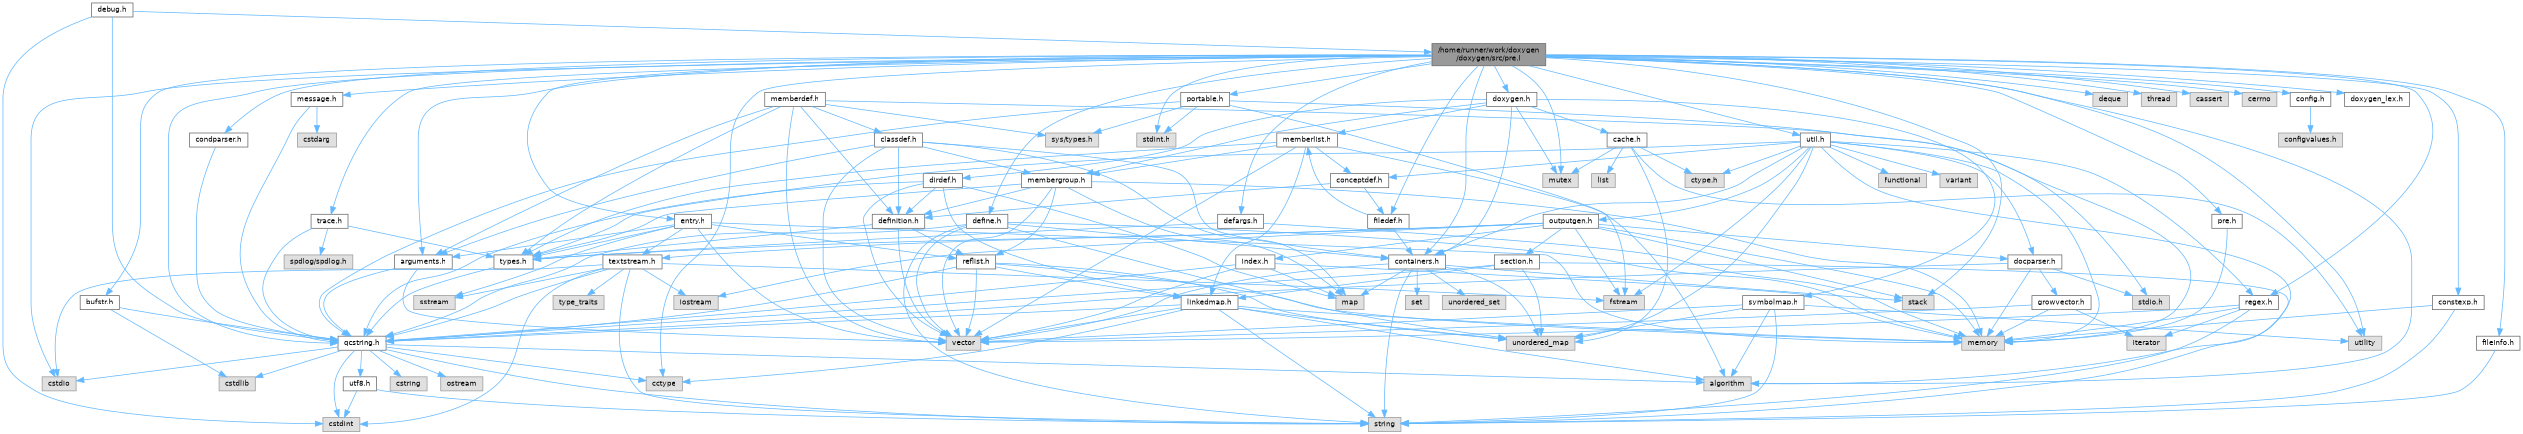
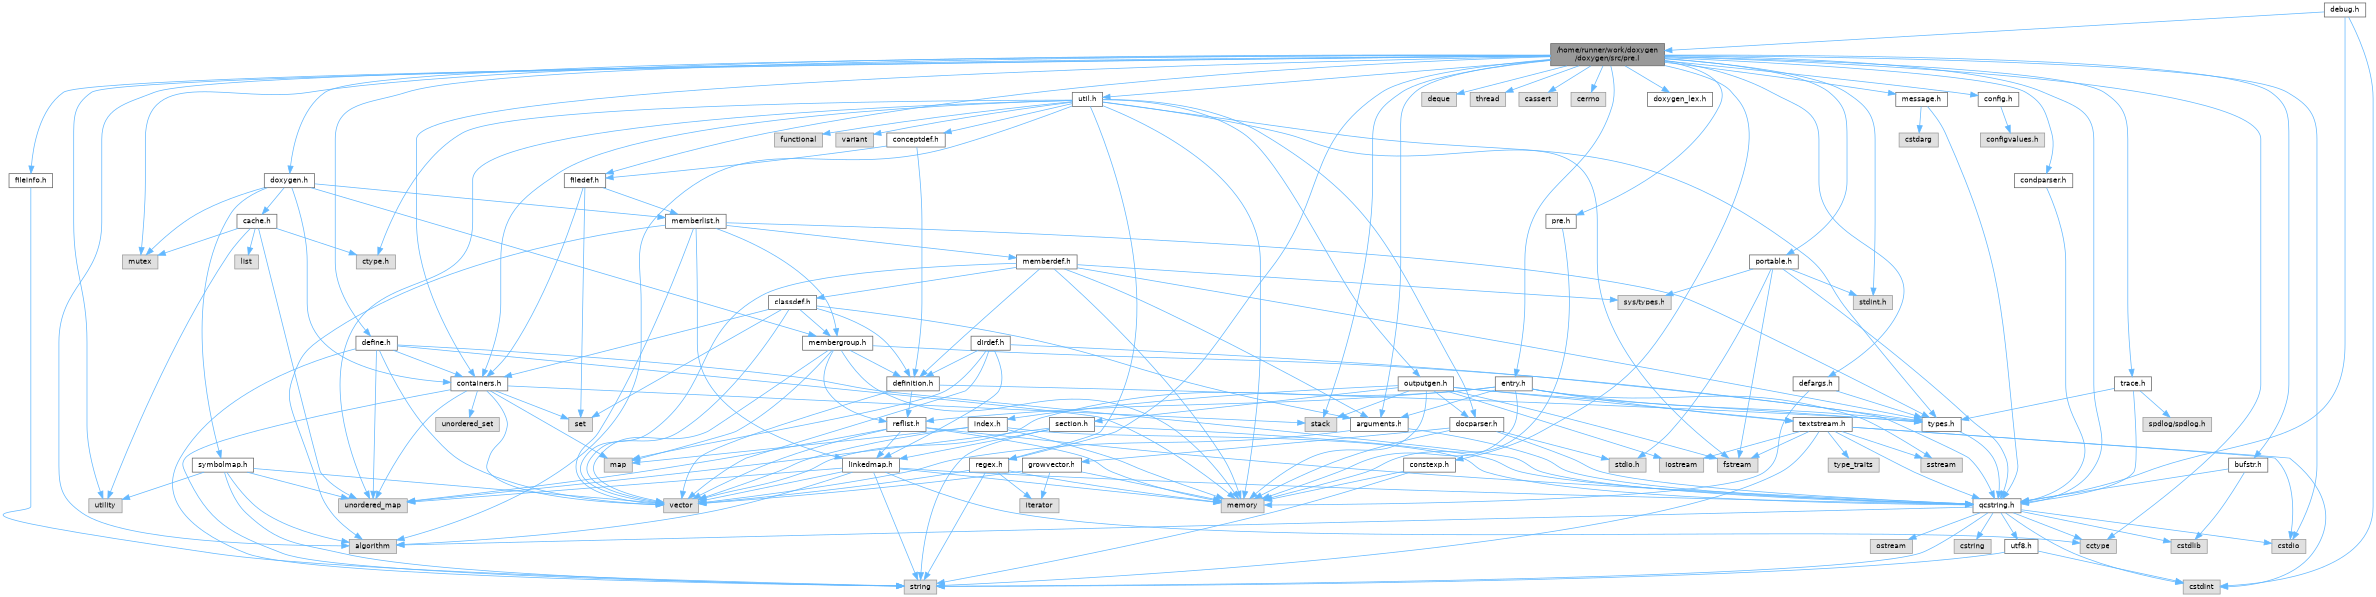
(1226, 128) -> none
(1330, 158) -> (868, 241)
(1132, 189) -> (694, 359)
none -> (583, 299)
